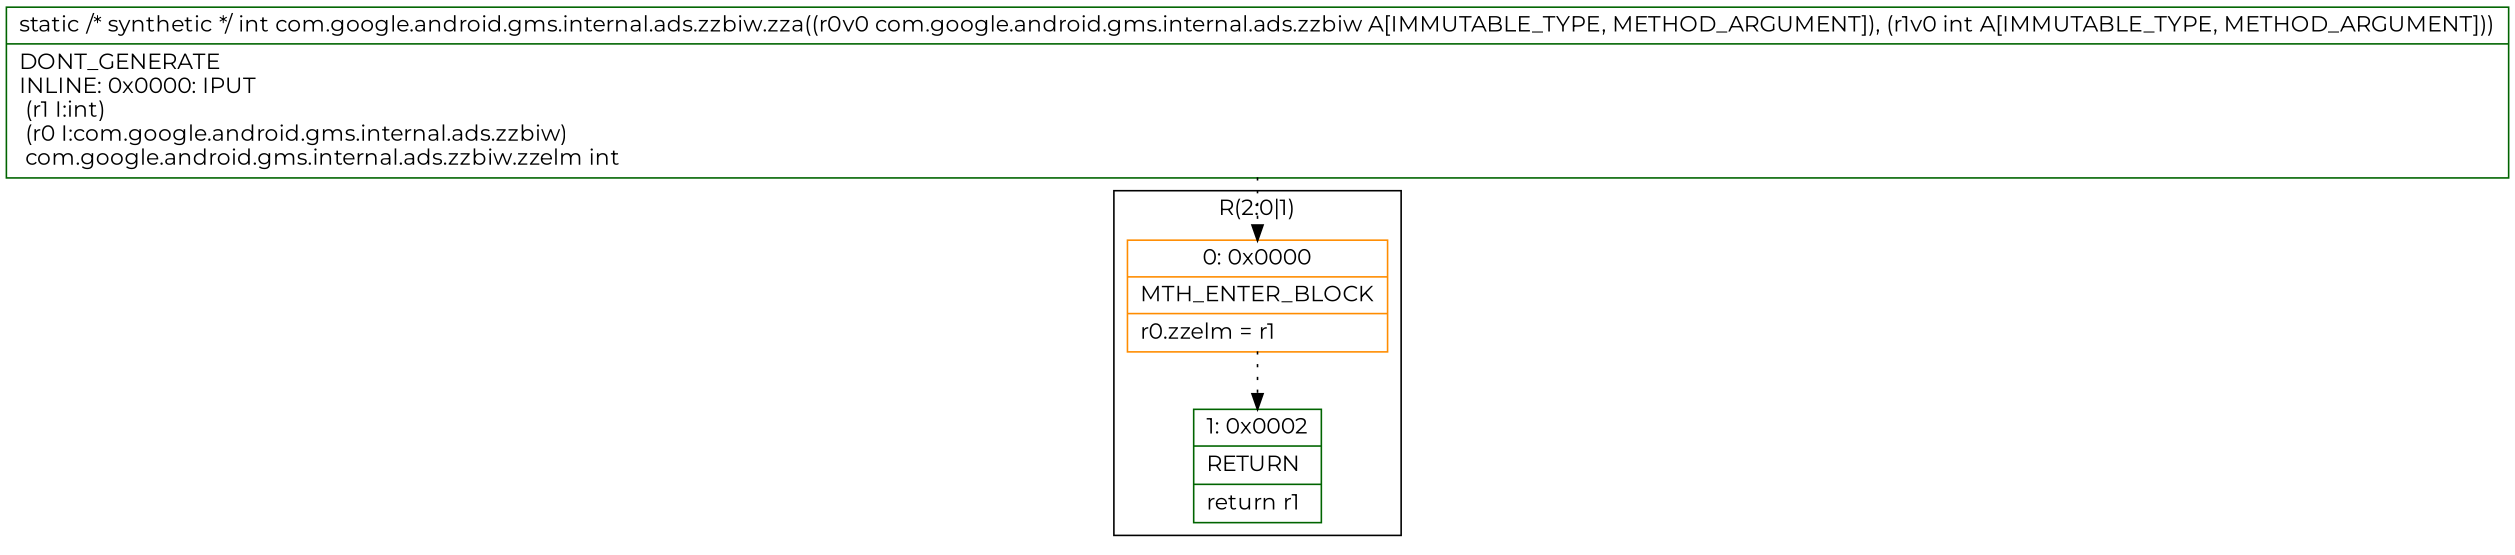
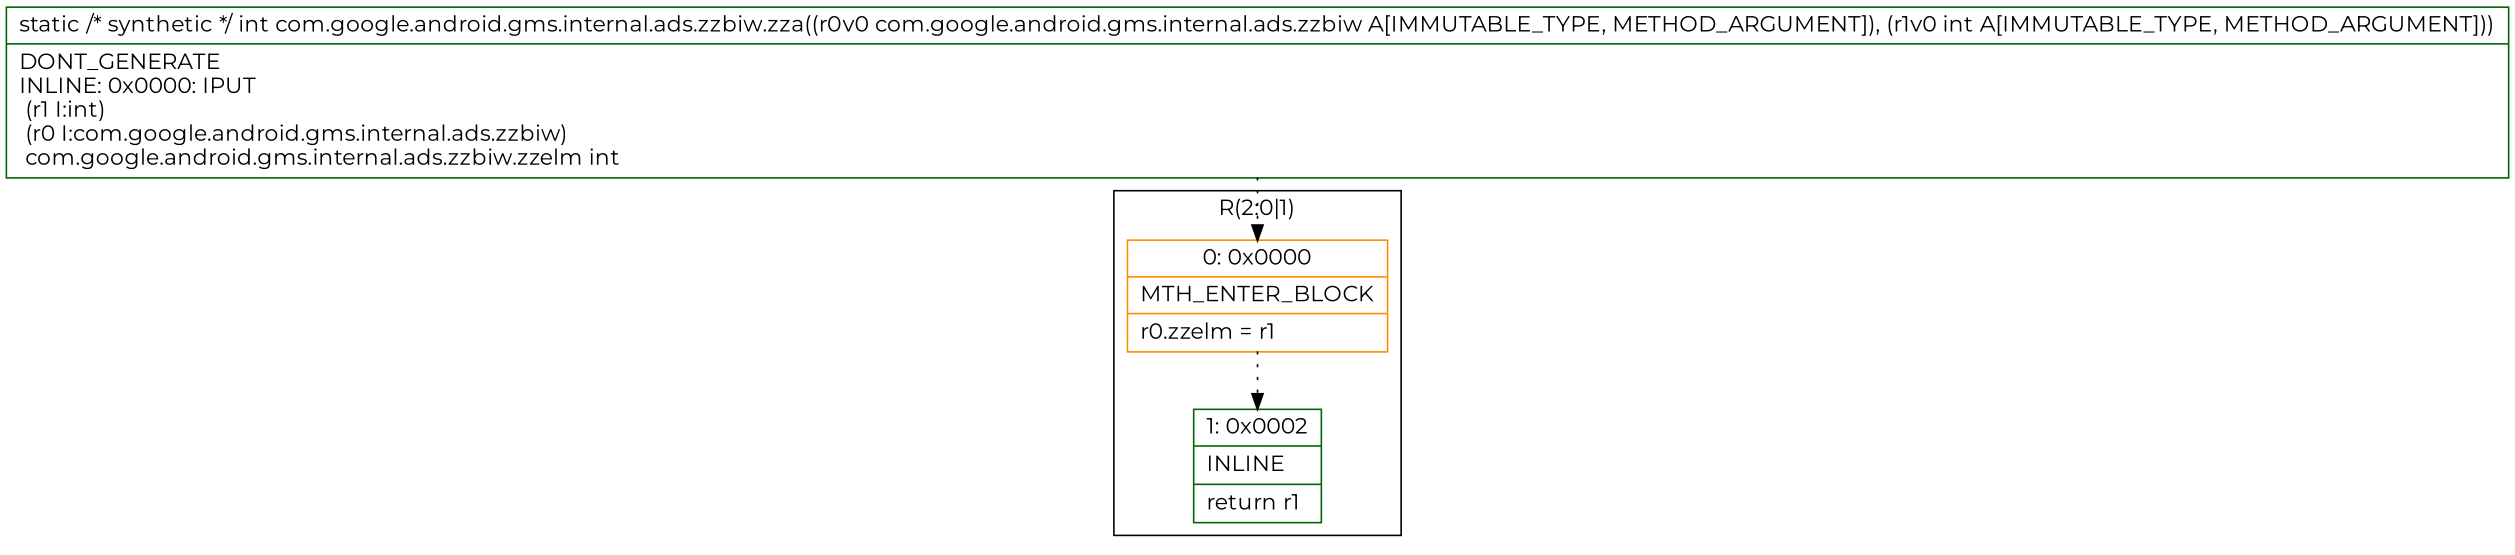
(1254, 464) -> (1246, 464)
